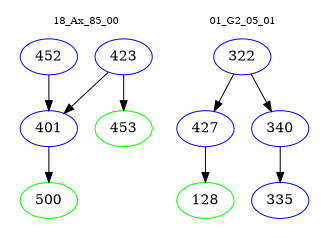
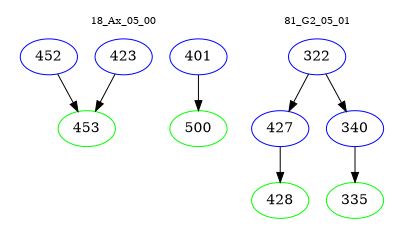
(86, 21) -> (124, 21)
(243, 21) -> (318, 21)
(49, 88) -> (65, 88)
(90, 89) -> none
(205, 200) -> (280, 200)
(280, 200) -> (355, 200)
